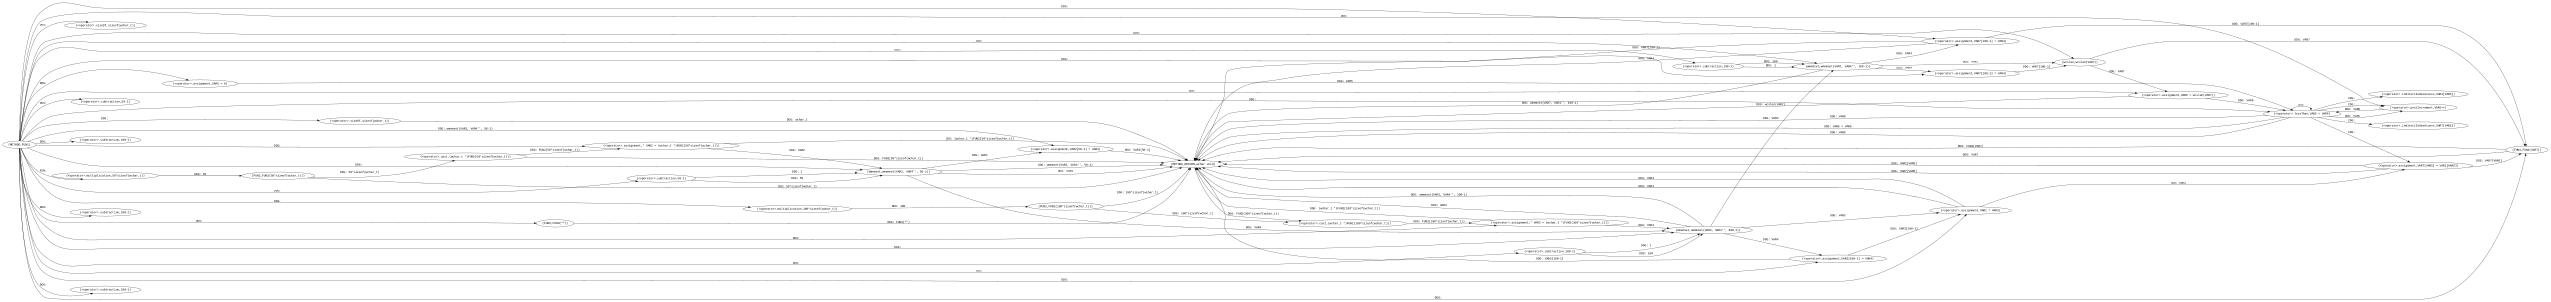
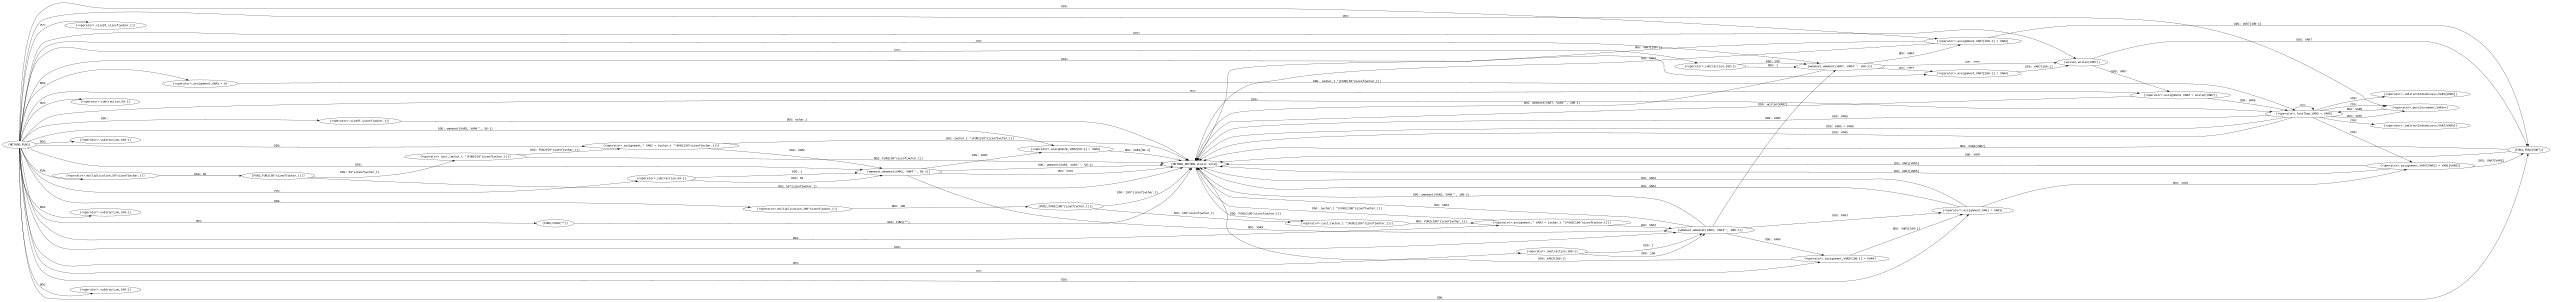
(1345, 81) -> (1347, 81)
(1193, 164) -> (1194, 164)
